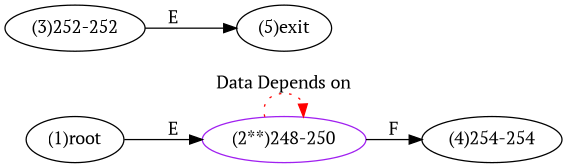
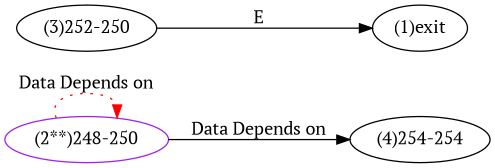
(75, 28) -> (87, 28)
(284, 28) -> (420, 28)
(394, 130) -> (259, 130)
(75, 140) -> none
